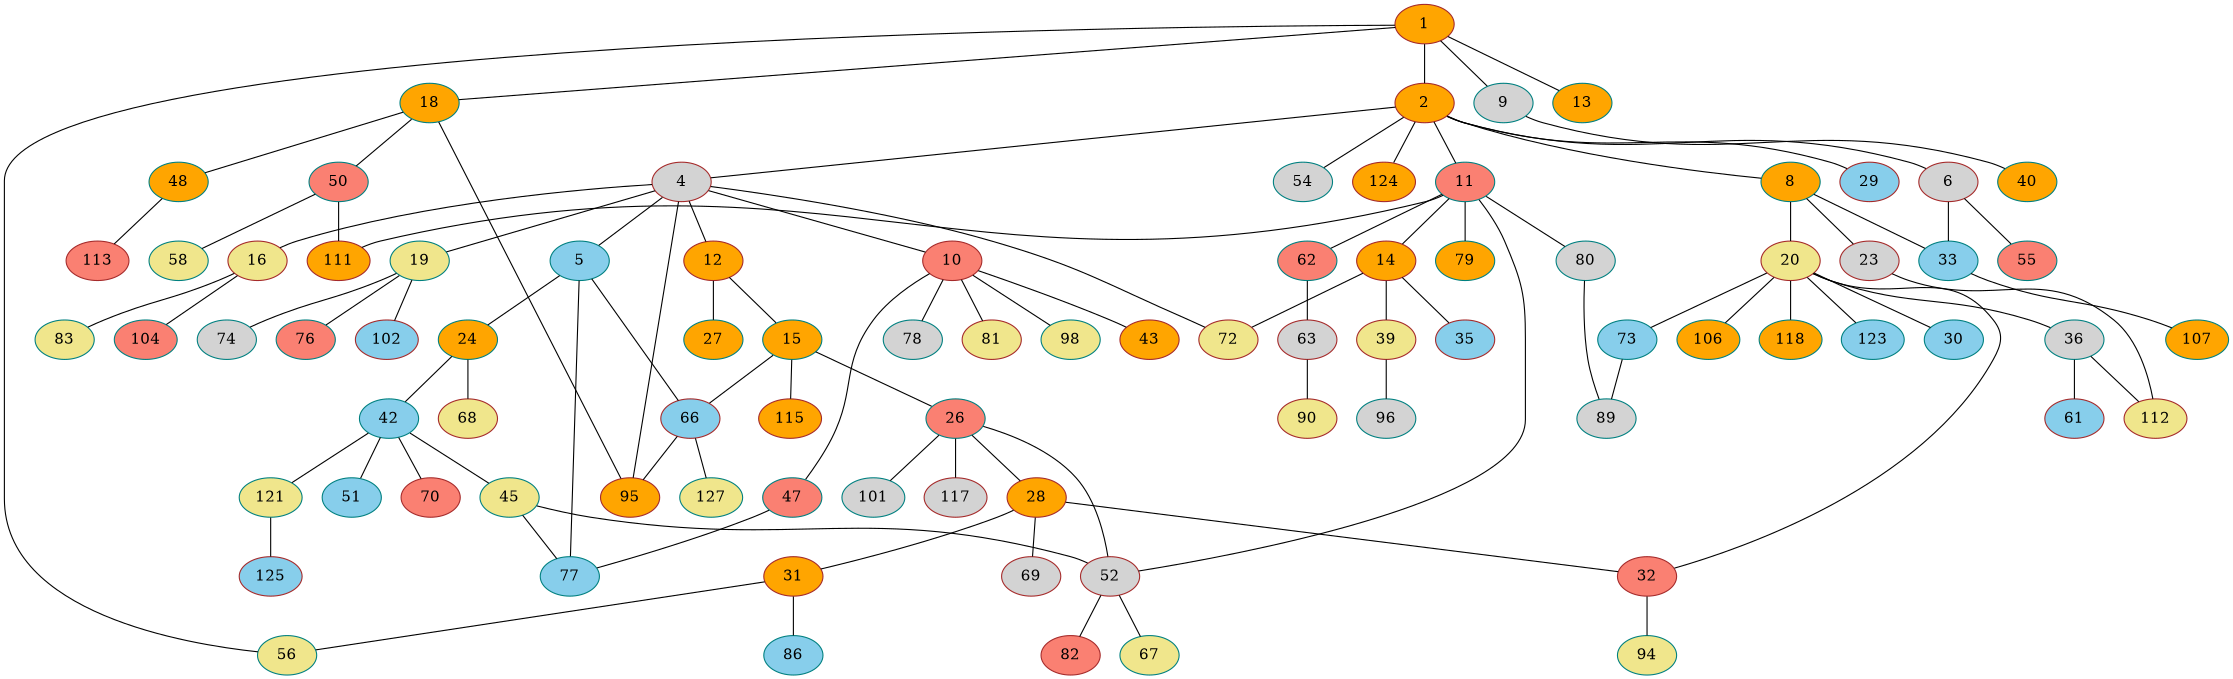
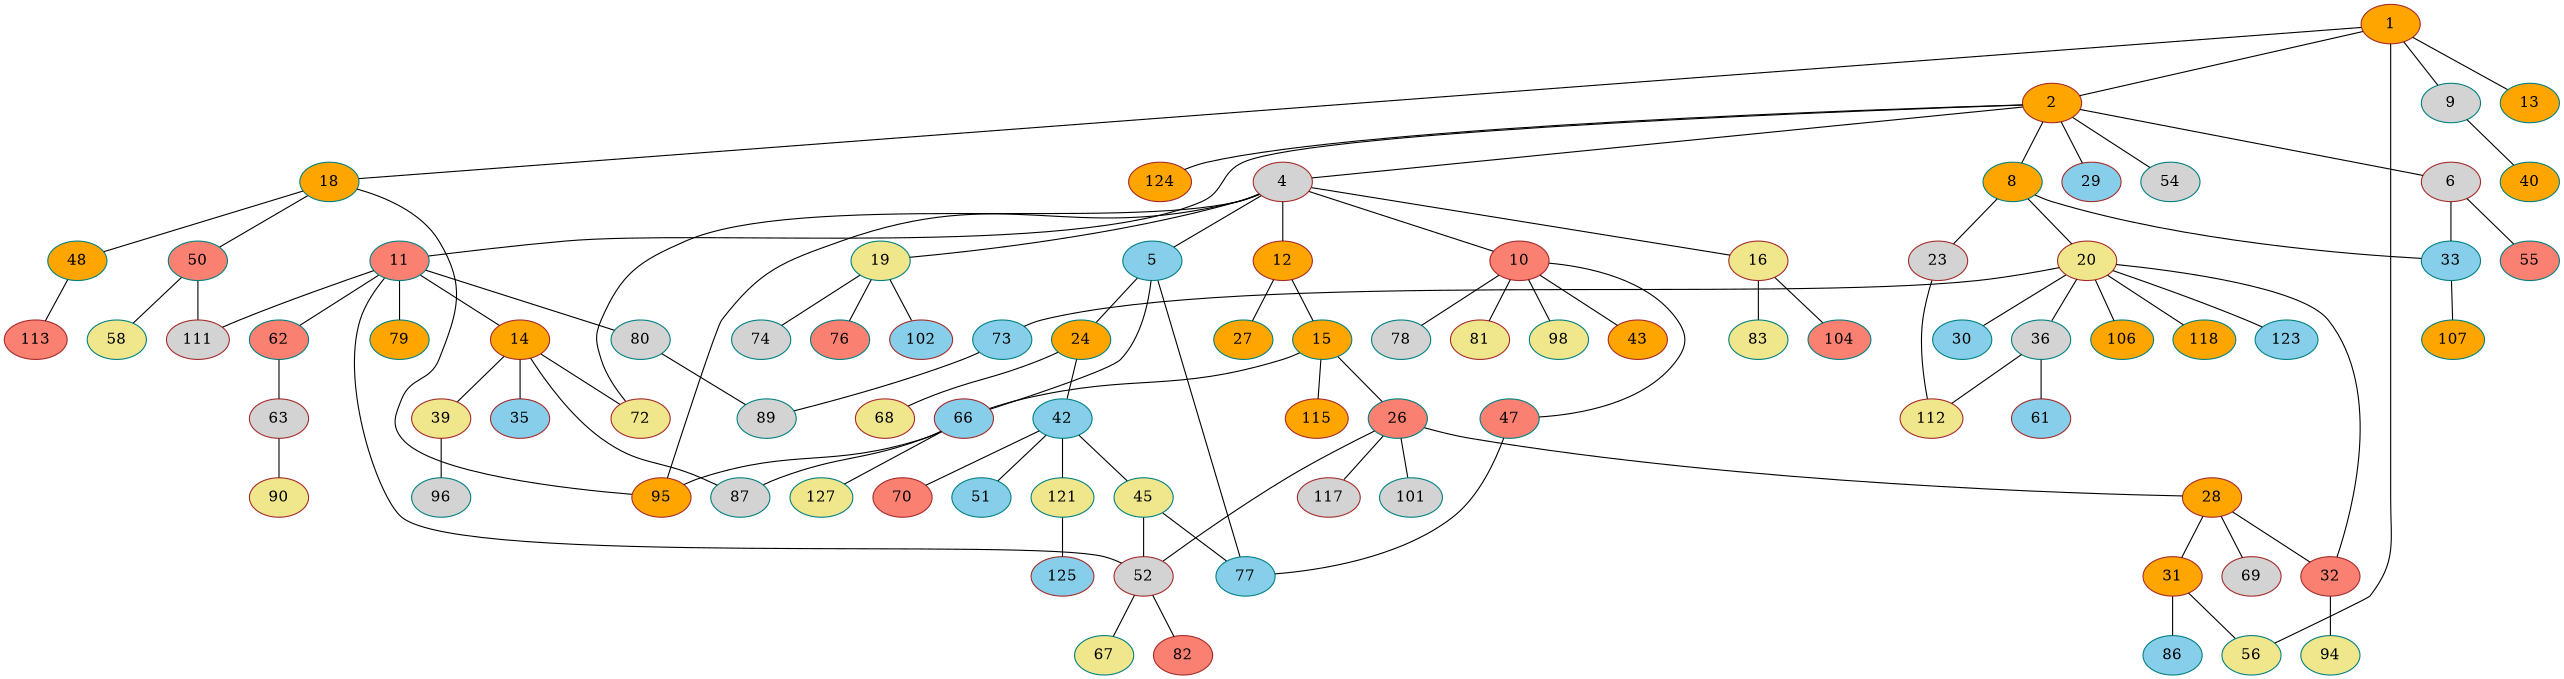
(339, 261) -> (198, 340)
none -> (740, 498)
